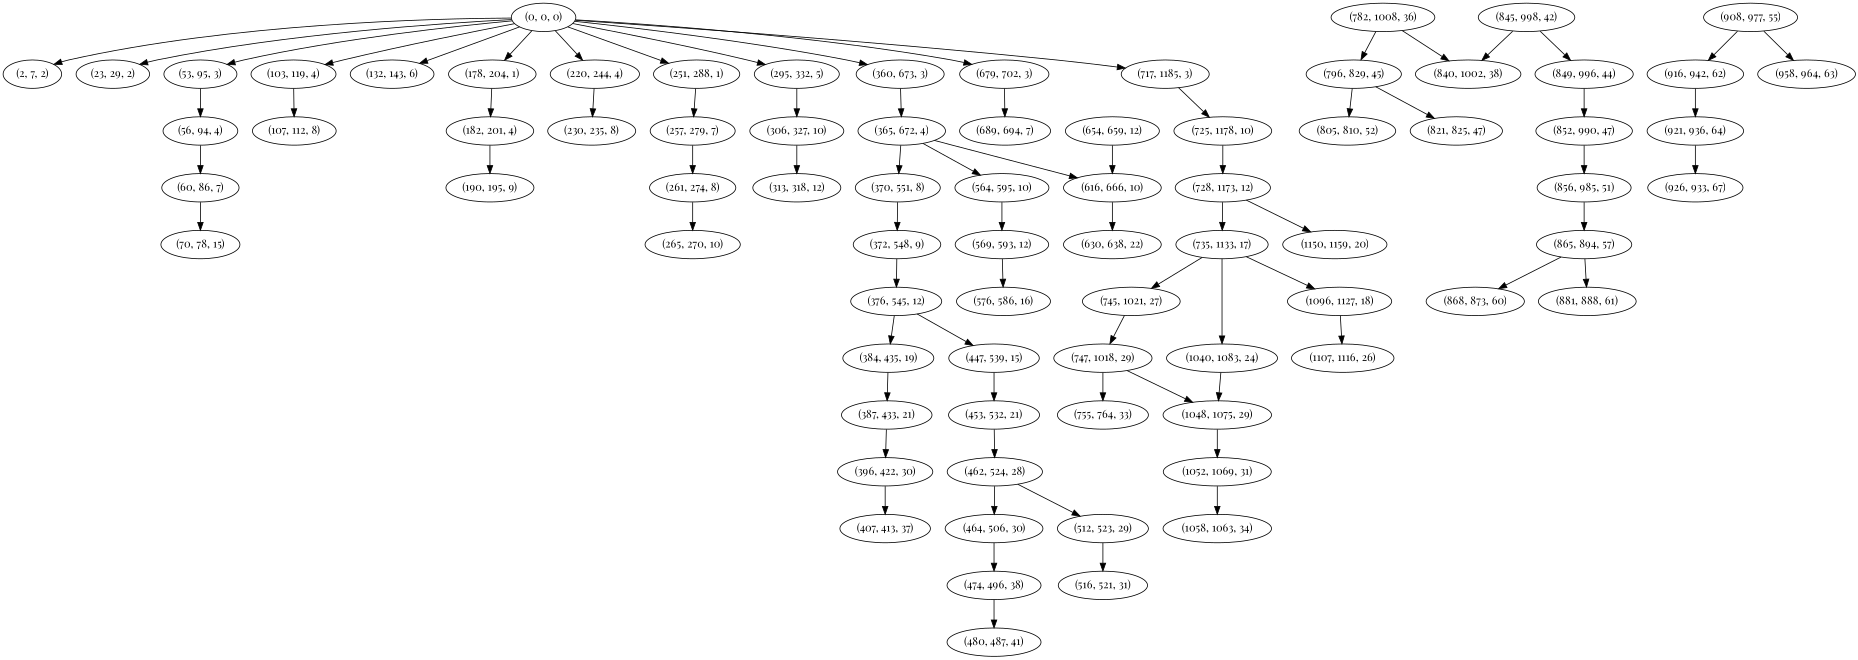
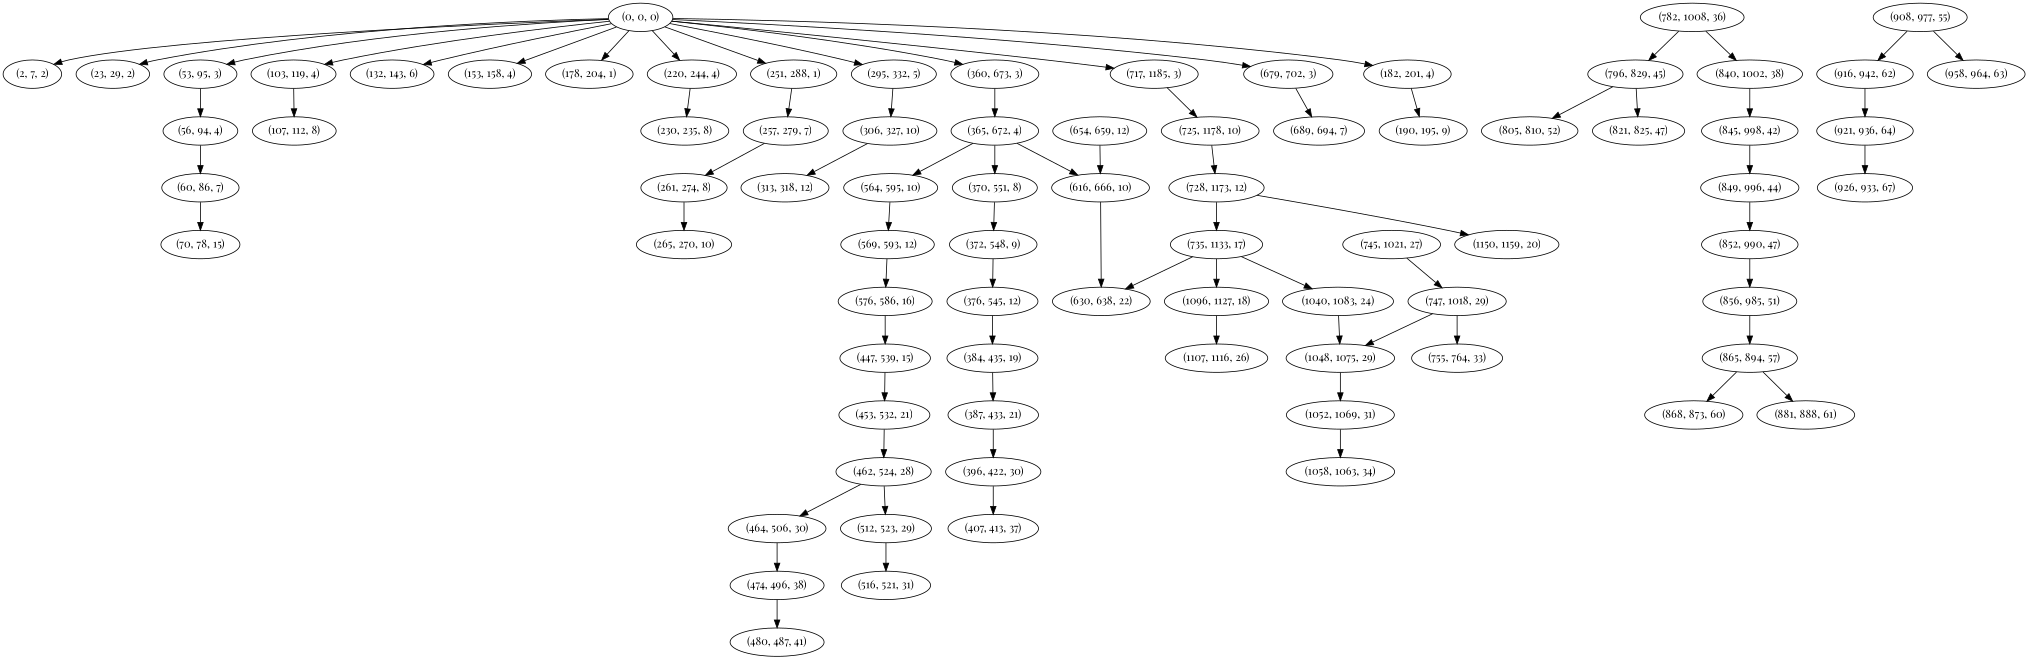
(1500, 43) -> (1750, 99)
none -> (490, 74)
(491, 99) -> (1020, 31)
(1180, 271) -> (1163, 271)
(942, 328) -> (885, 326)
